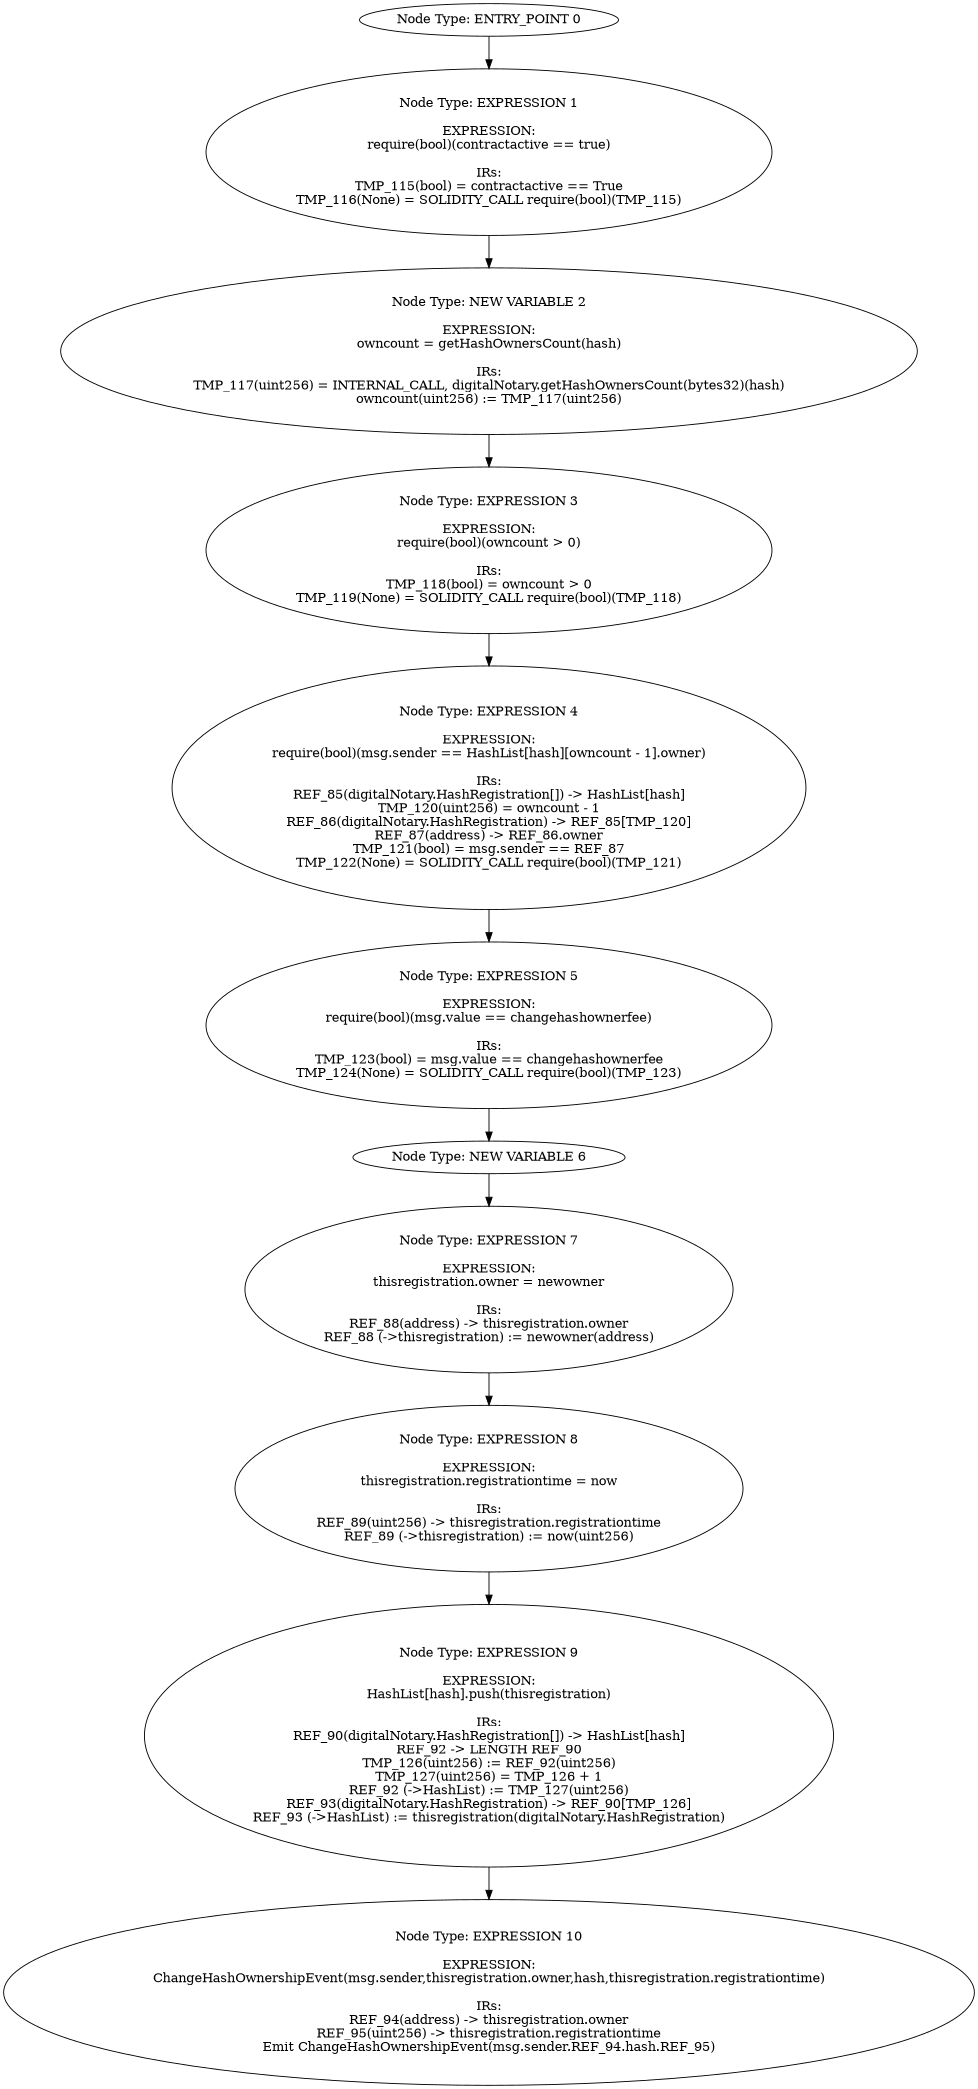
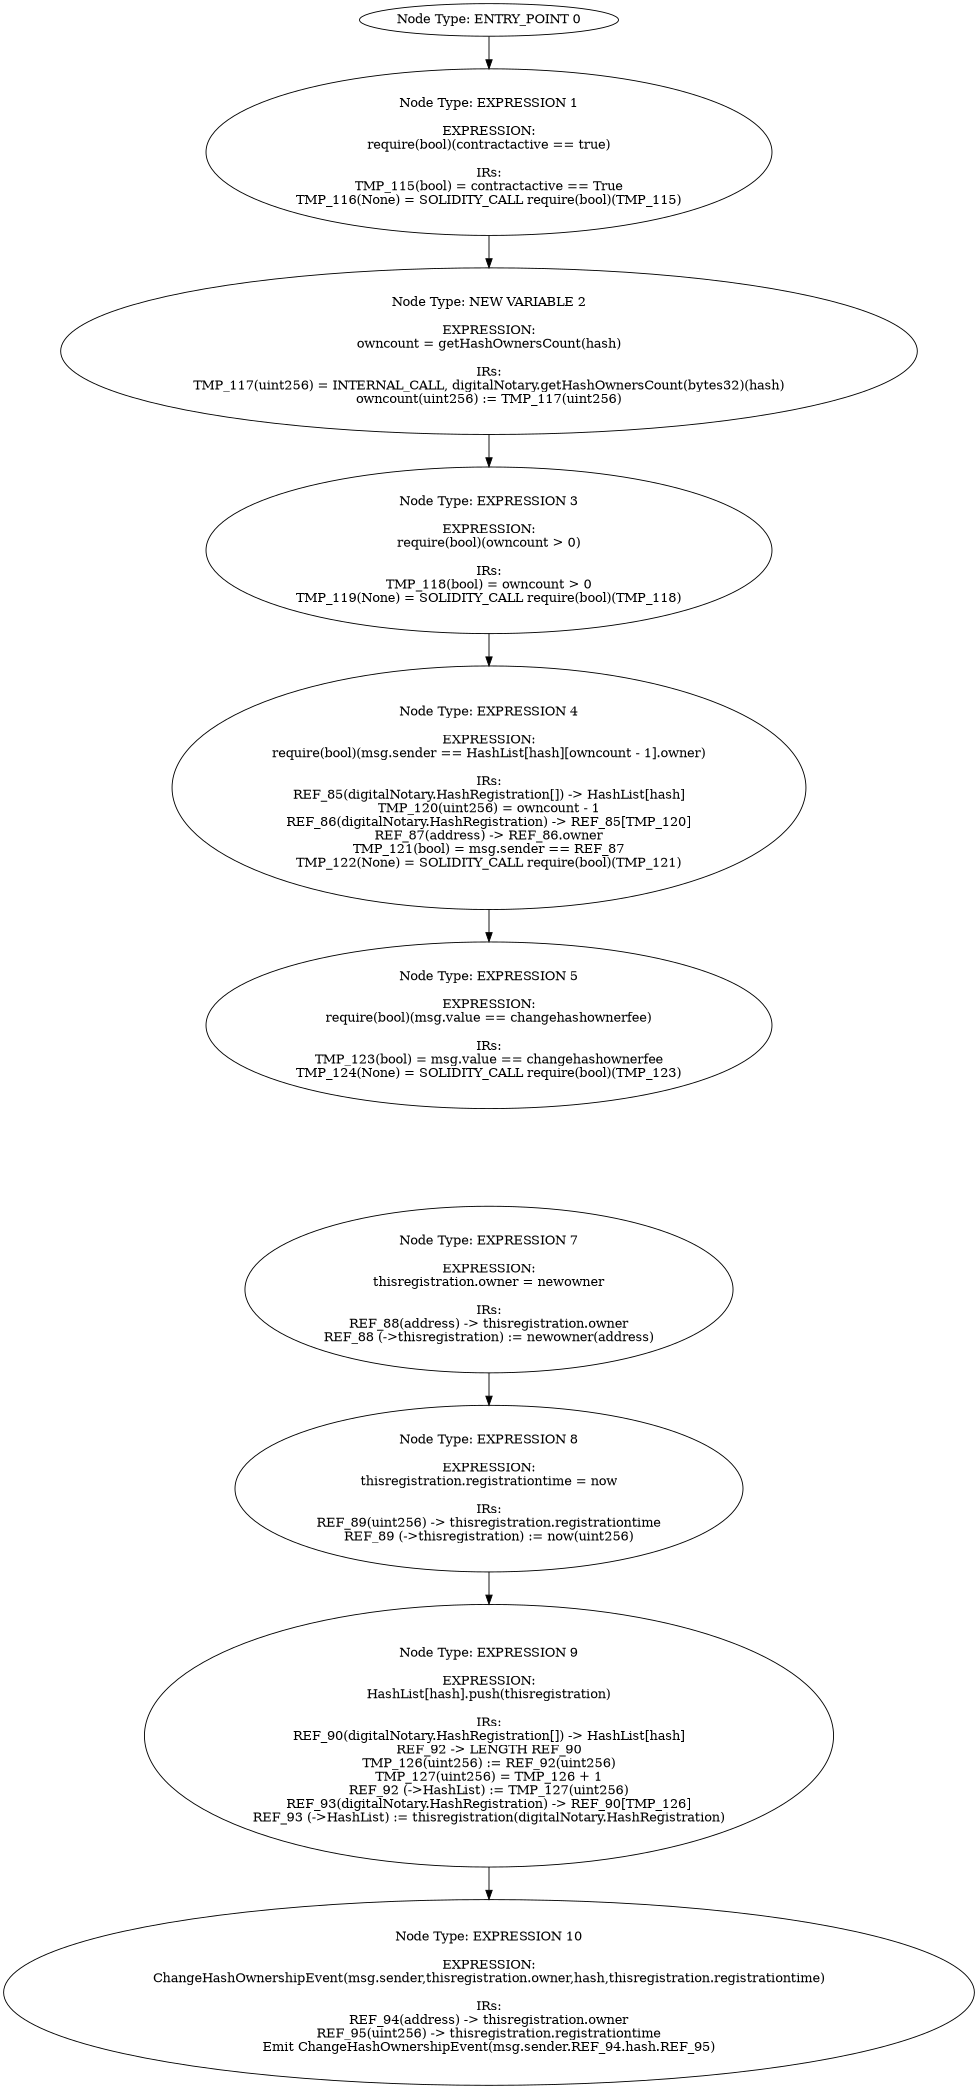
(489, 1157) -> none
